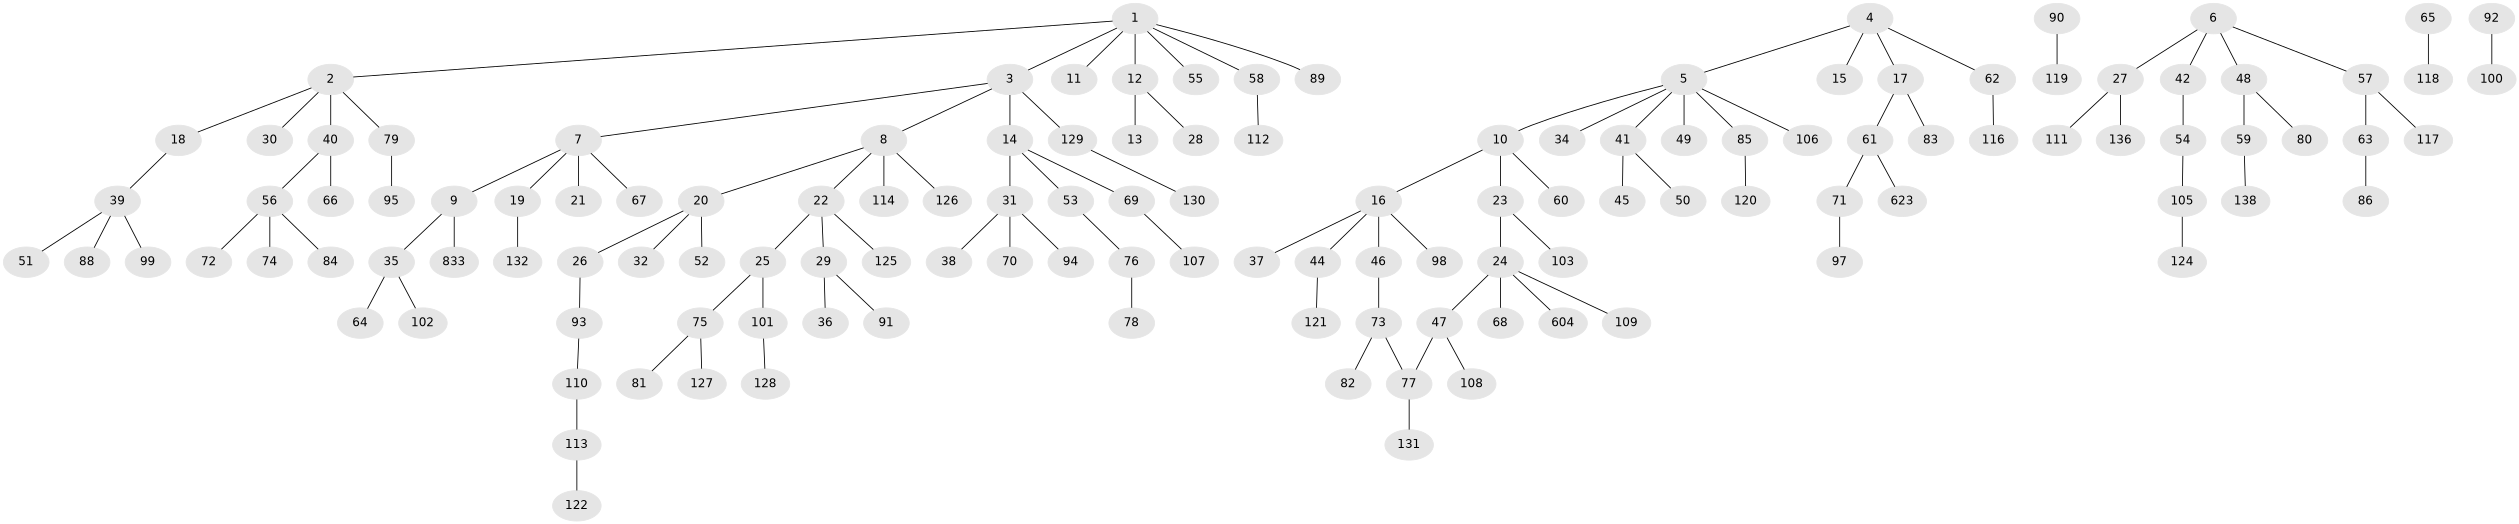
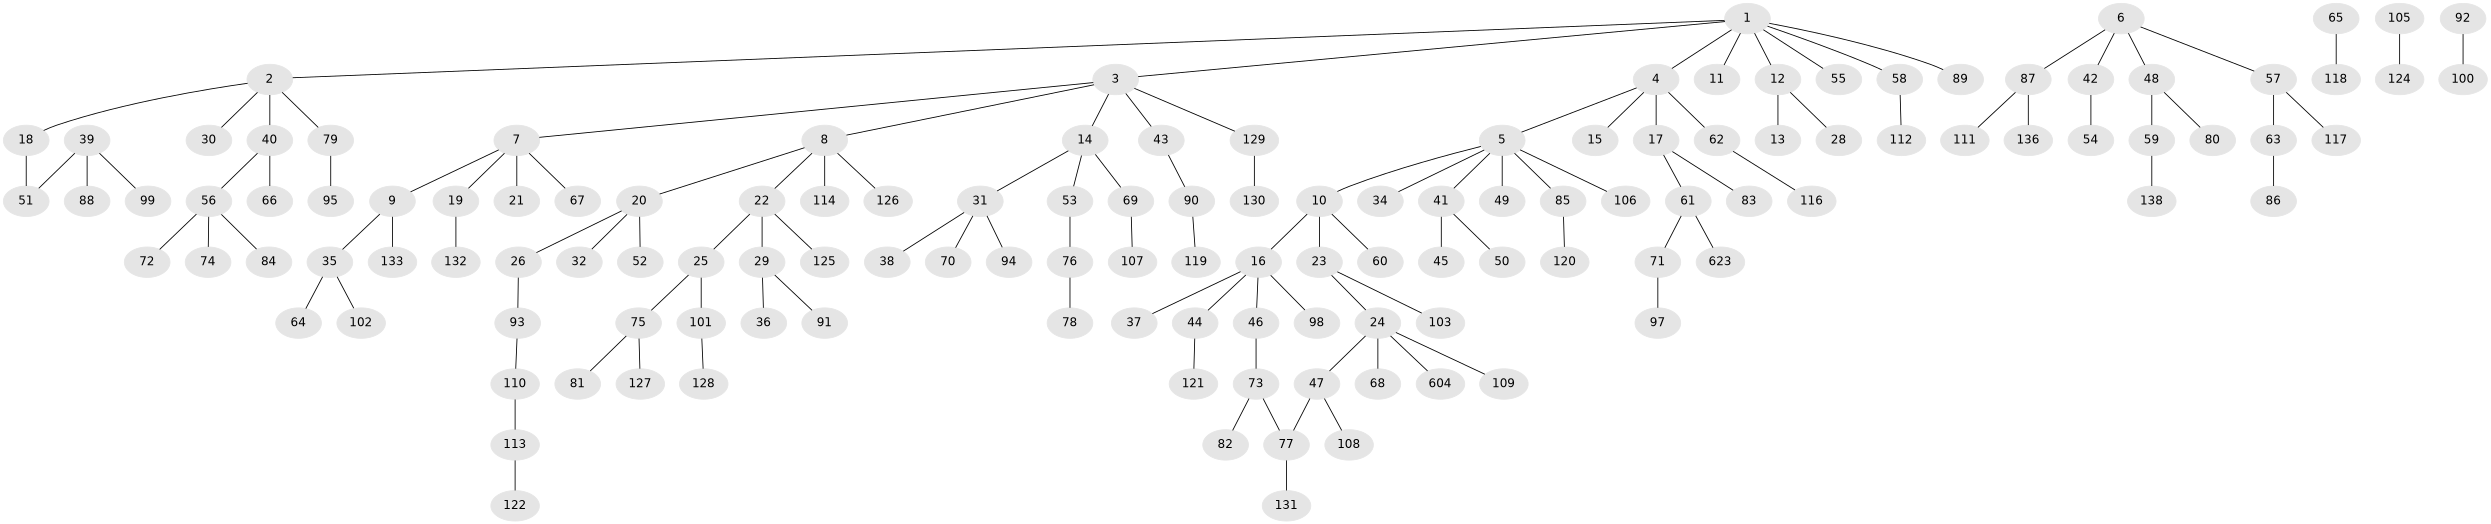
none -> (1702, 49)
(2121, 80) -> (2028, 80)
none -> (1161, 140)
(148, 171) -> (26, 171)
(2183, 171) -> none
(454, 262) -> (392, 262)
